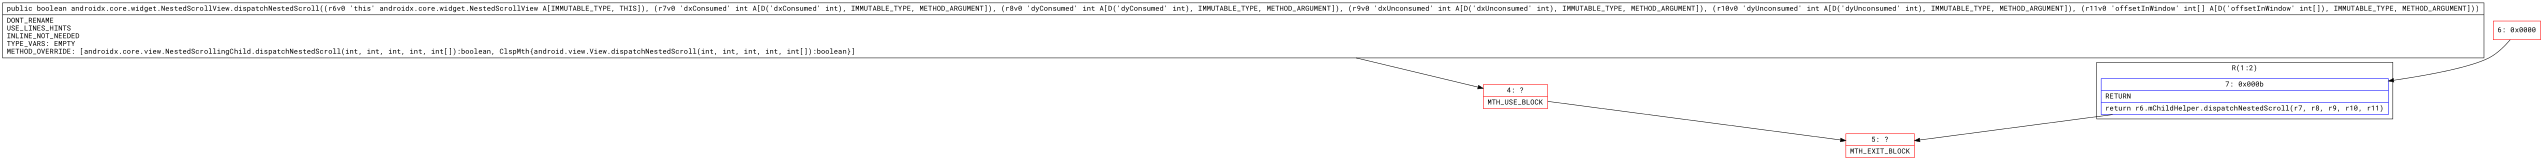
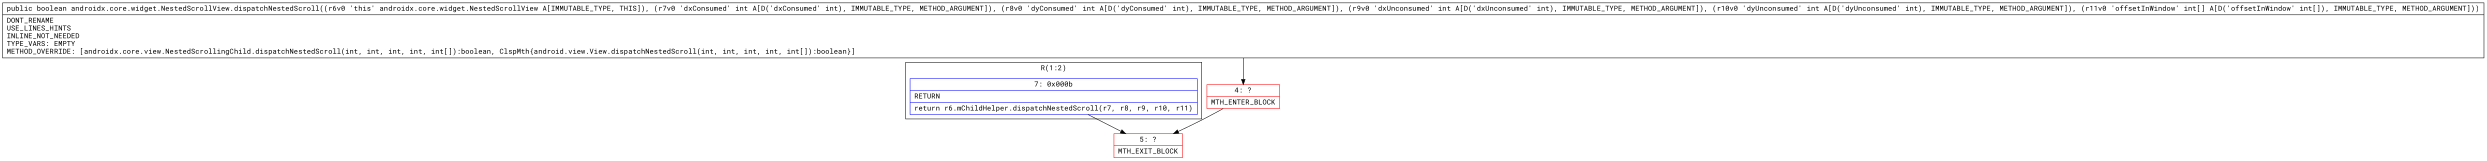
(2517, 30) -> none
(1515, 102) -> (1243, 102)
